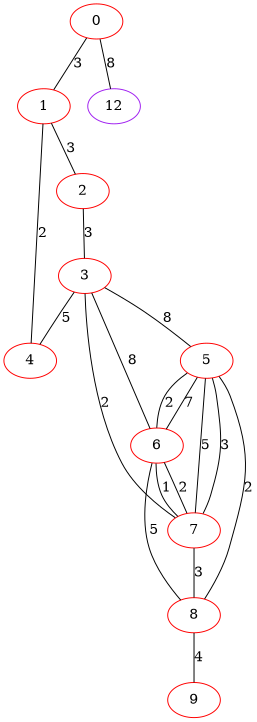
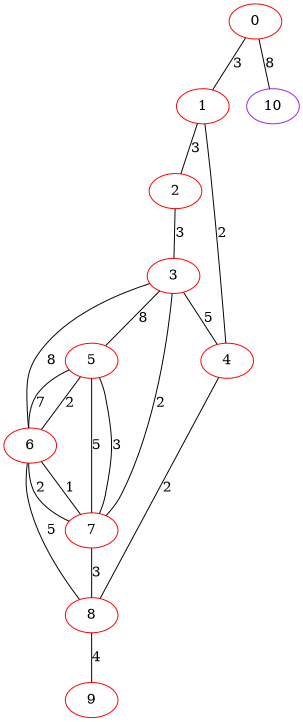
(114, 106) -> (273, 106)
(244, 489) -> (159, 488)
